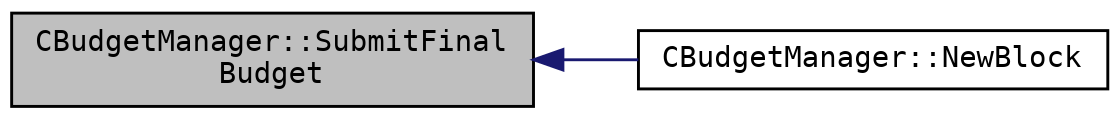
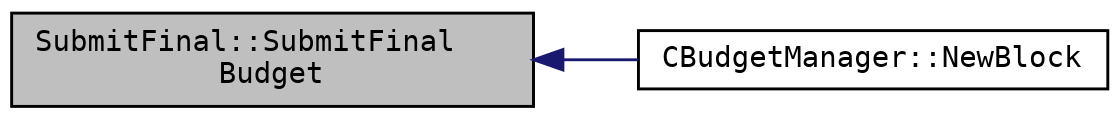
(273, 60) -> (273, 60)
